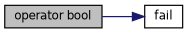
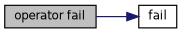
(53, 17) -> (50, 17)
